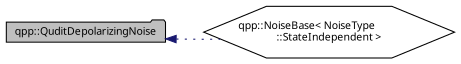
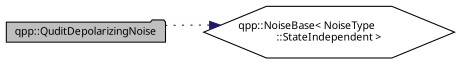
(198, 39) -> (187, 25)
